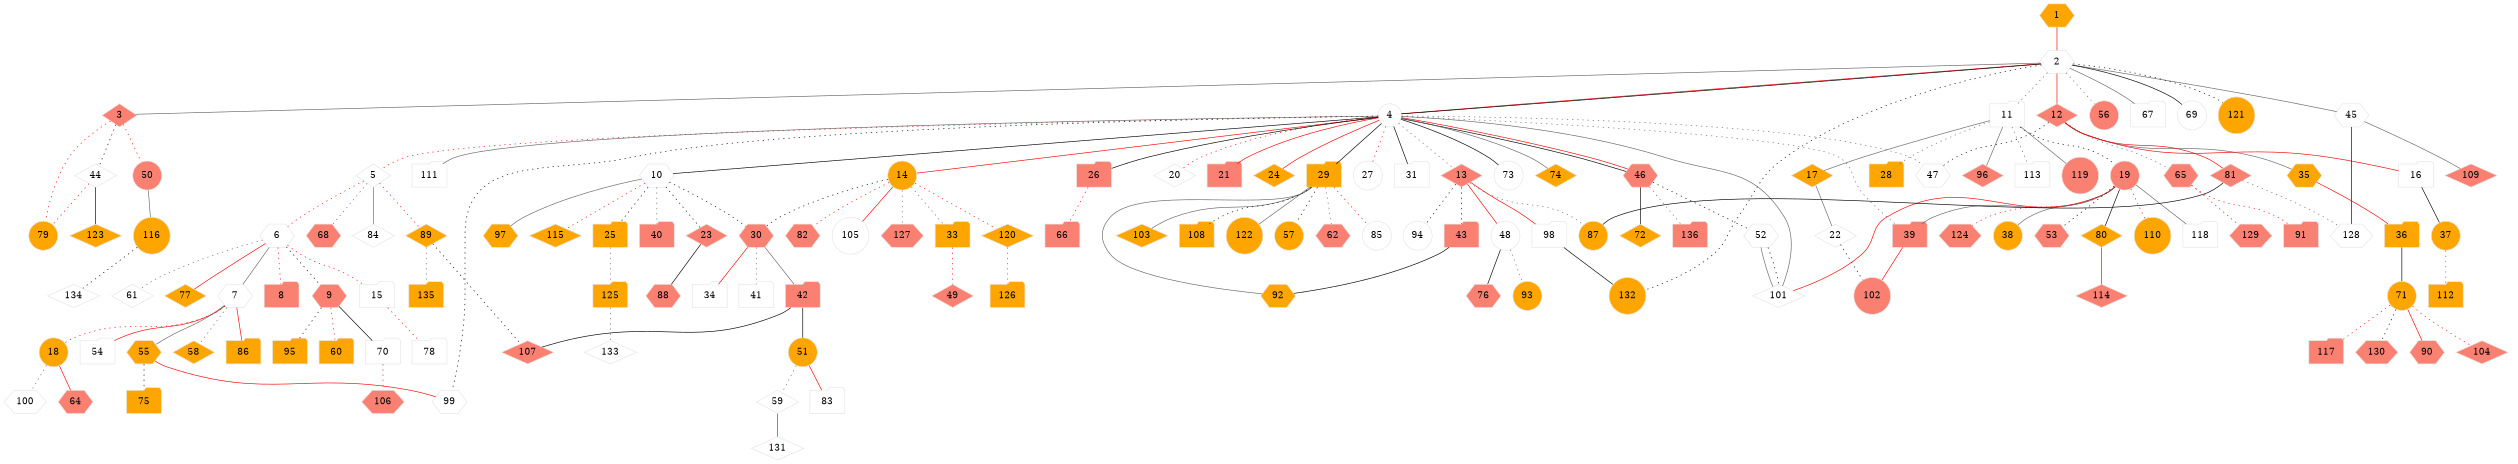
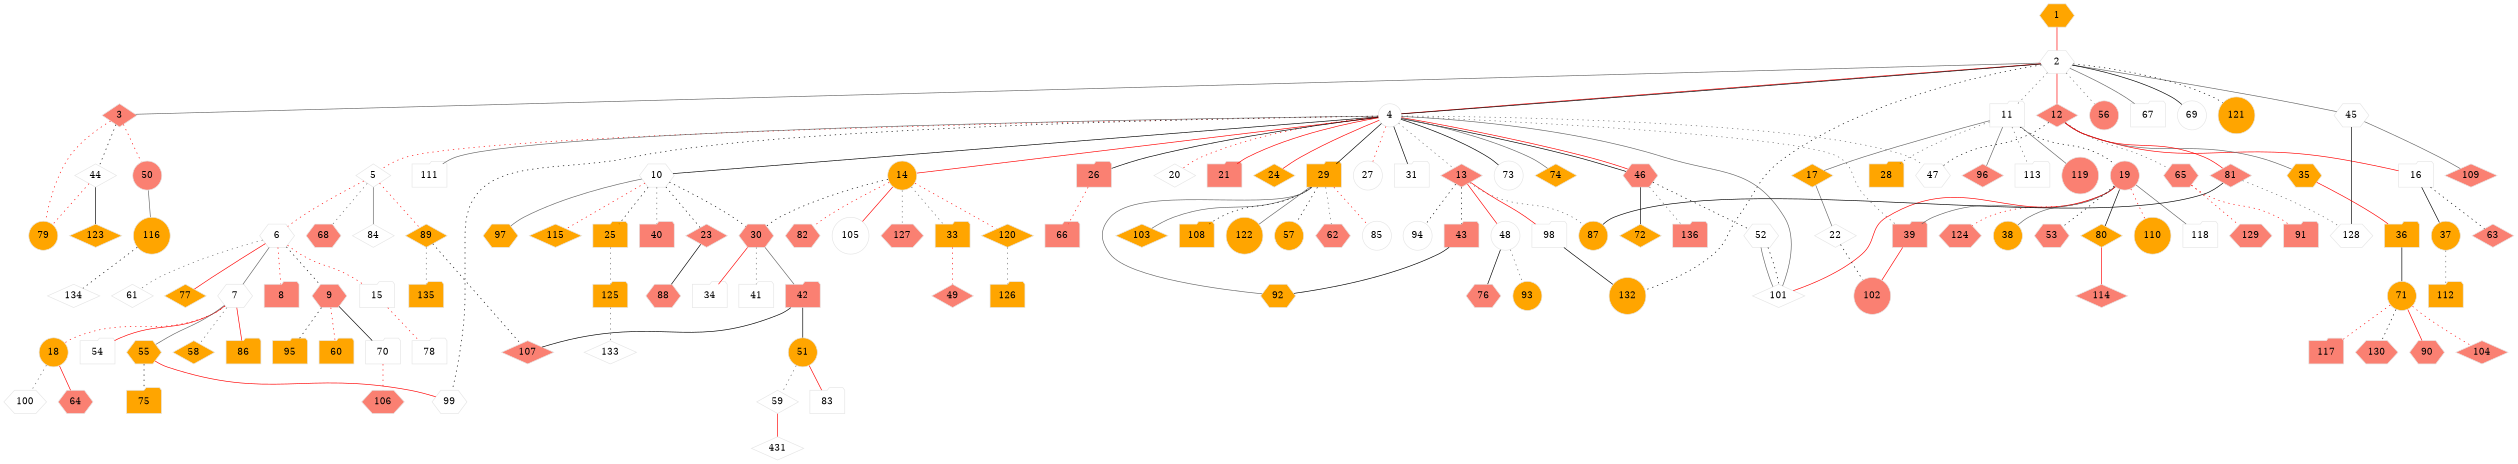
none -> (2493, 236)
(778, 448) -> (778, 448)
